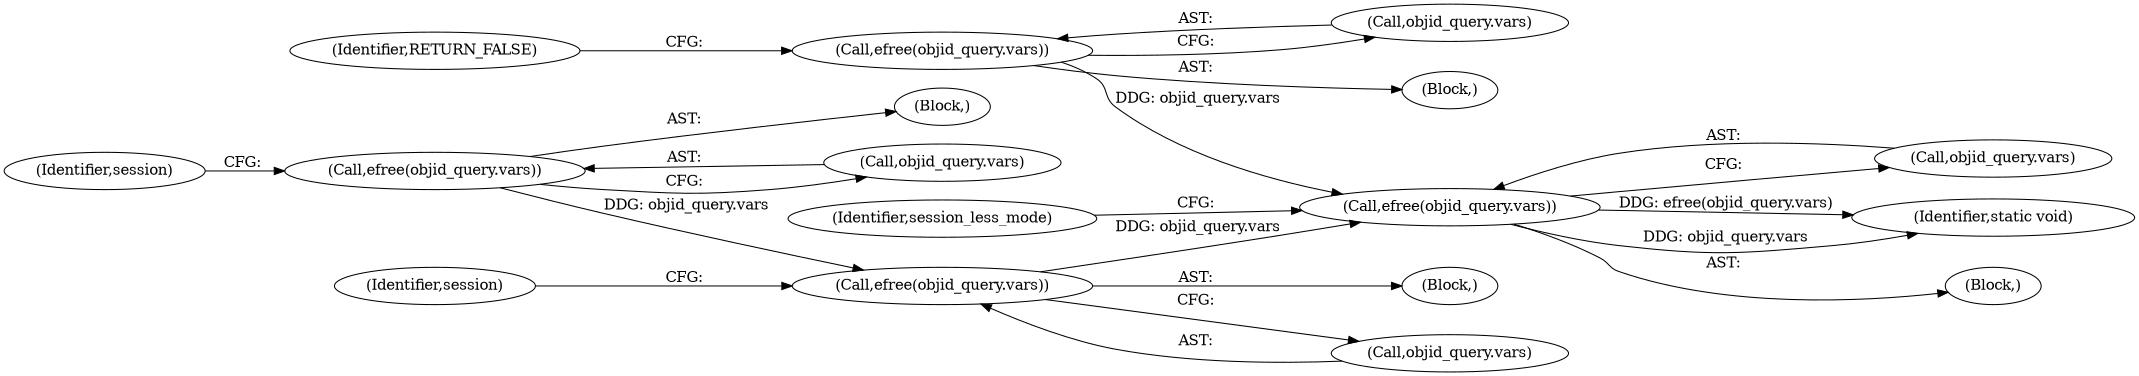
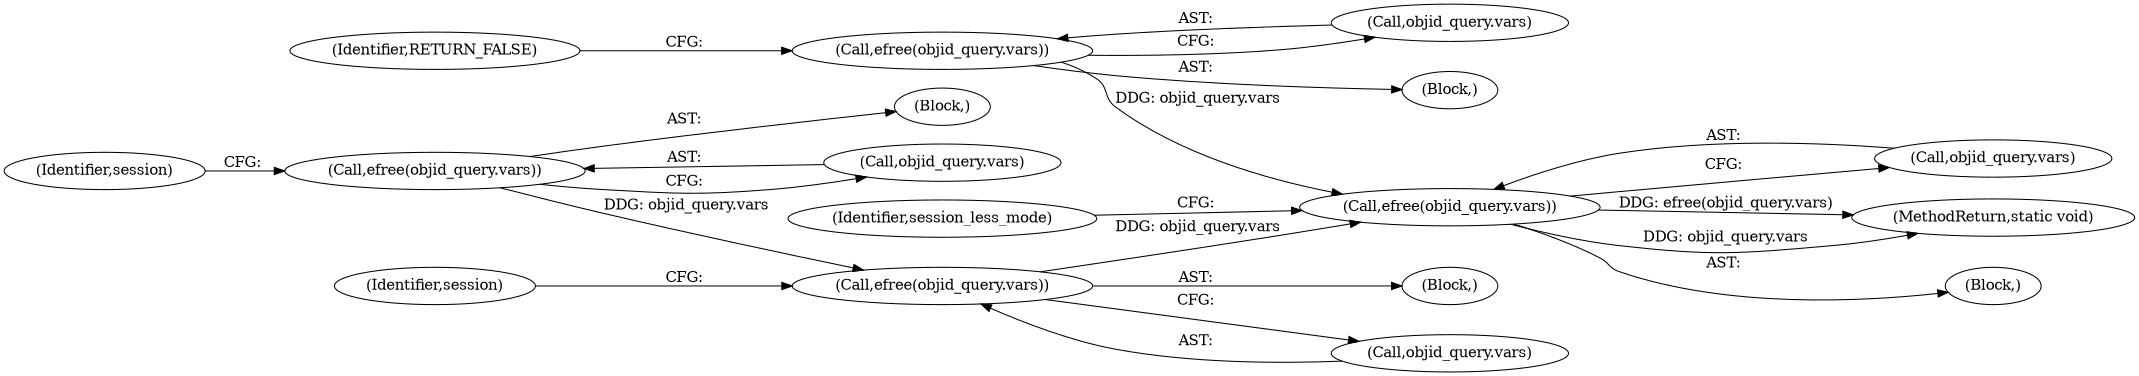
(1993, 218) -> (1993, 218)
